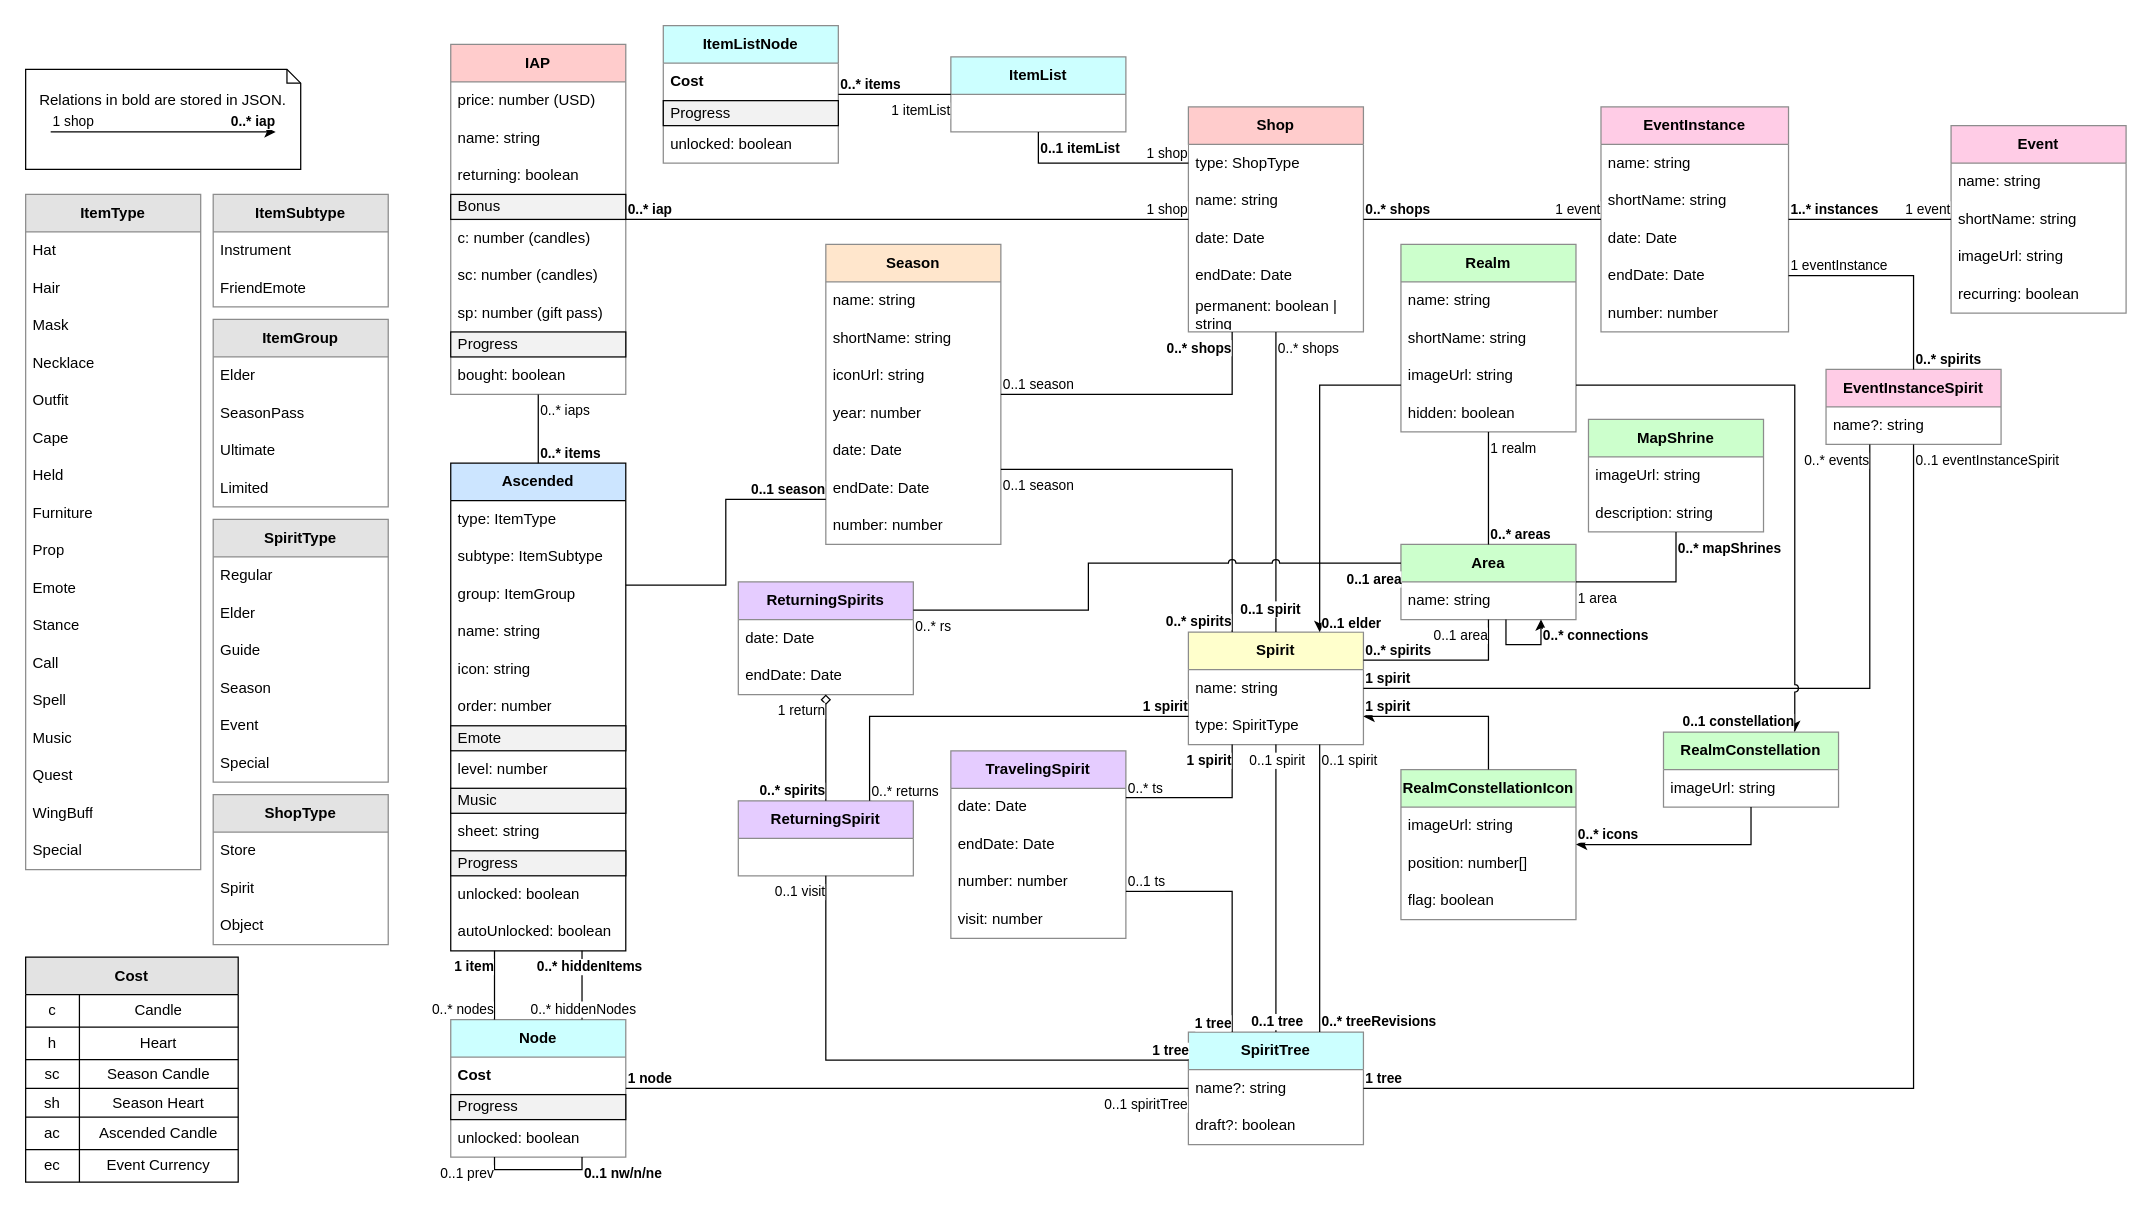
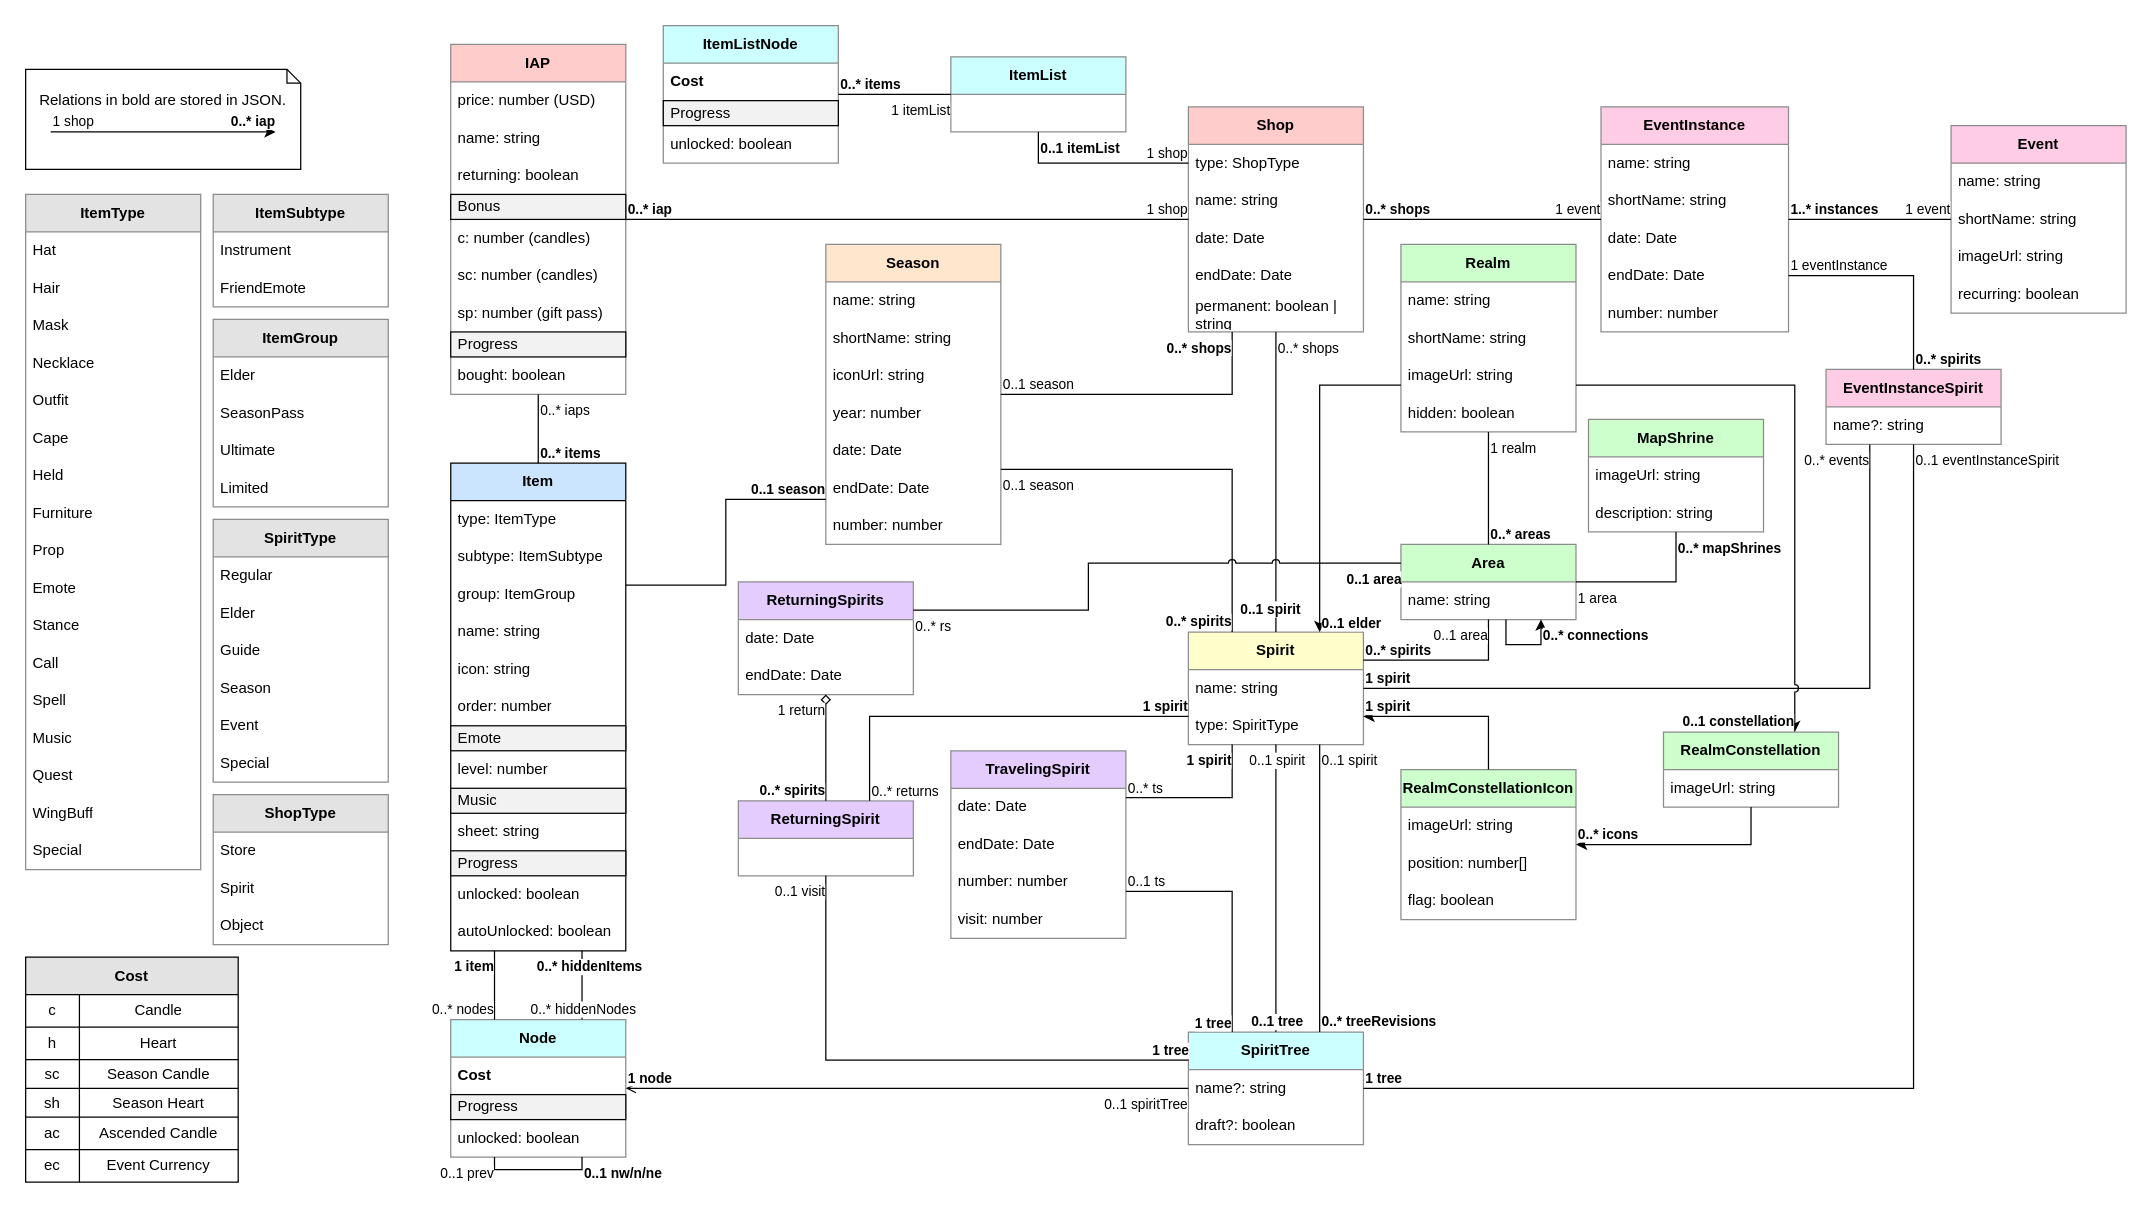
(538, 482) -> (538, 482)
(631, 1088) -> (631, 1088)
